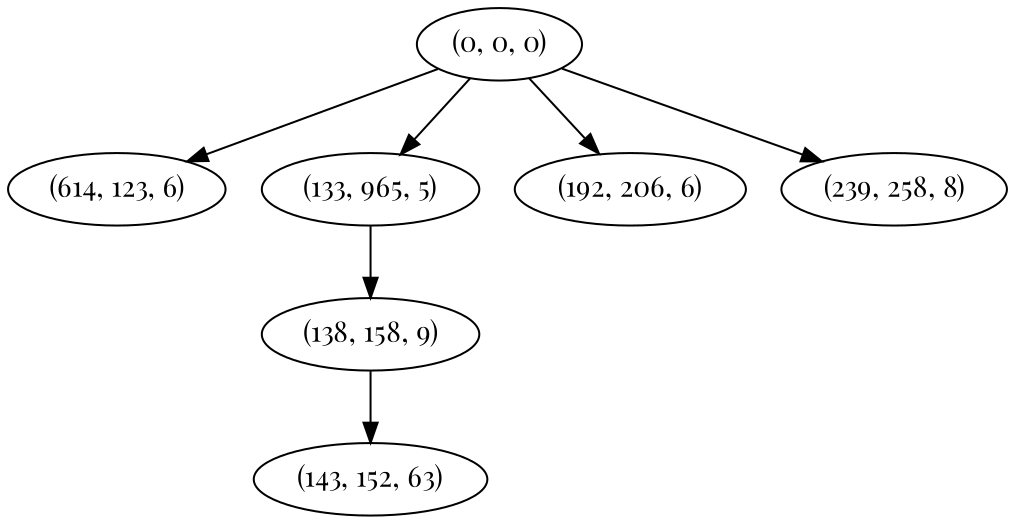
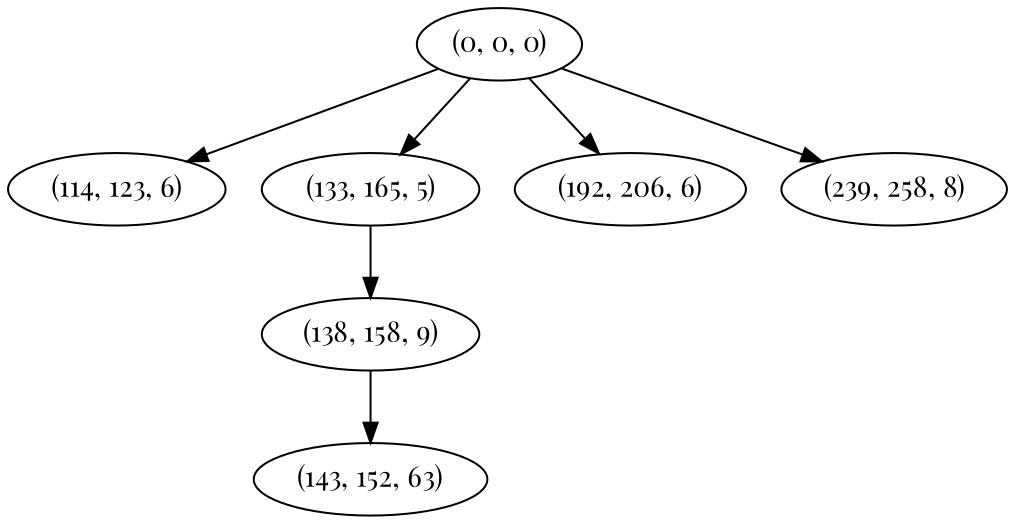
(117, 189) -> (117, 189)
(371, 189) -> (371, 189)
